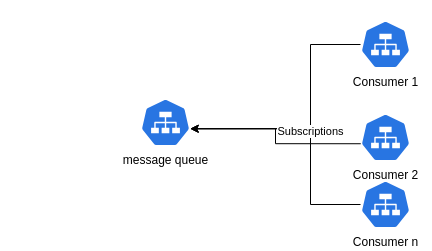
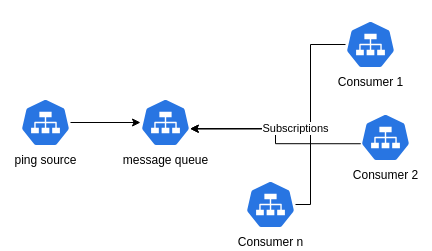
(386, 45) -> (371, 45)
none -> (46, 123)
none -> (102, 123)
(386, 205) -> (271, 205)
